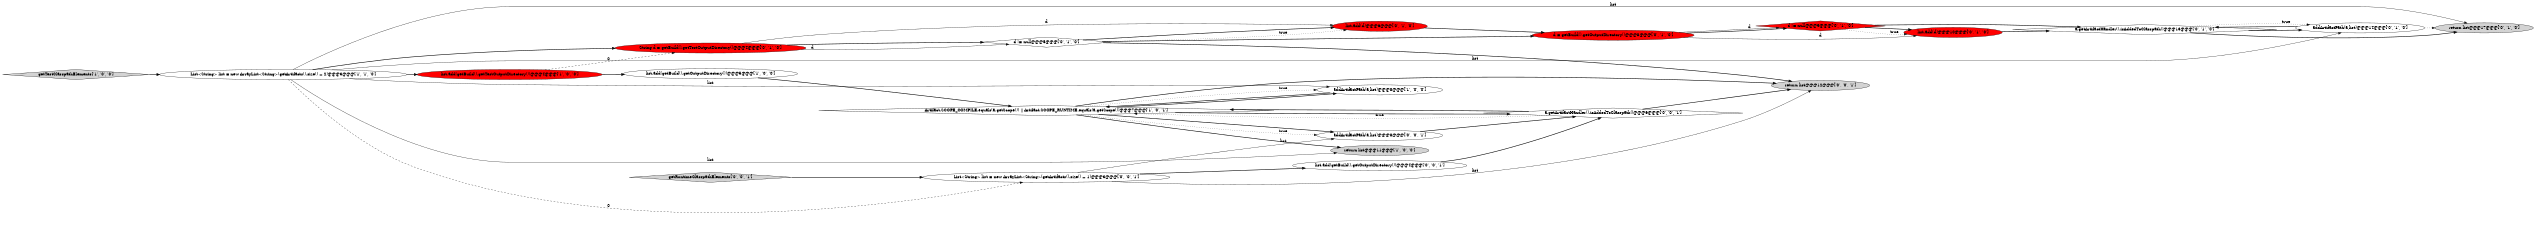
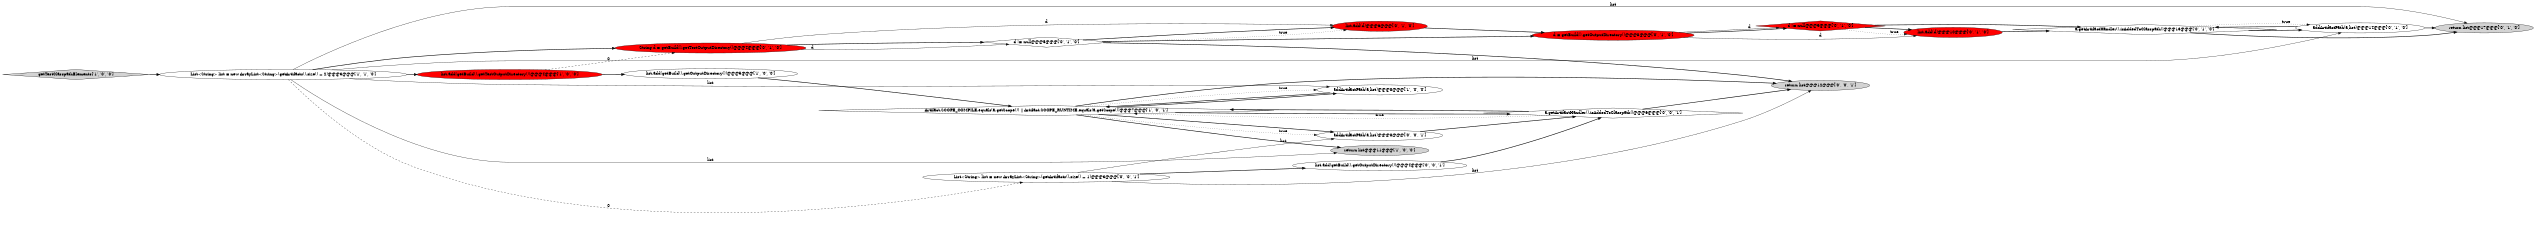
(2428, 28) -> (2428, 28)
(710, 177) -> none
